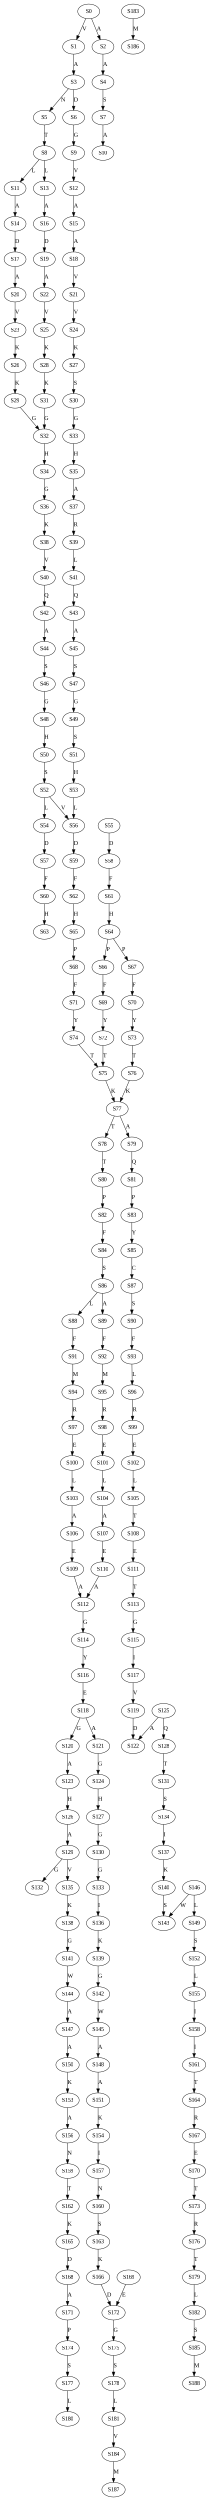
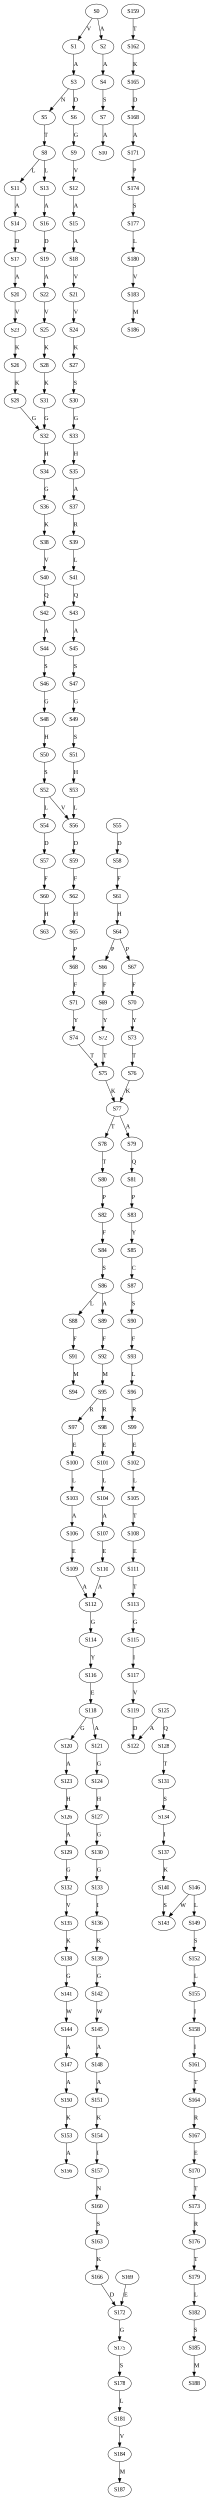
none -> (133, 275)
(73, 1408) -> (89, 1408)
(68, 1868) -> (66, 1903)
(68, 2151) -> none
